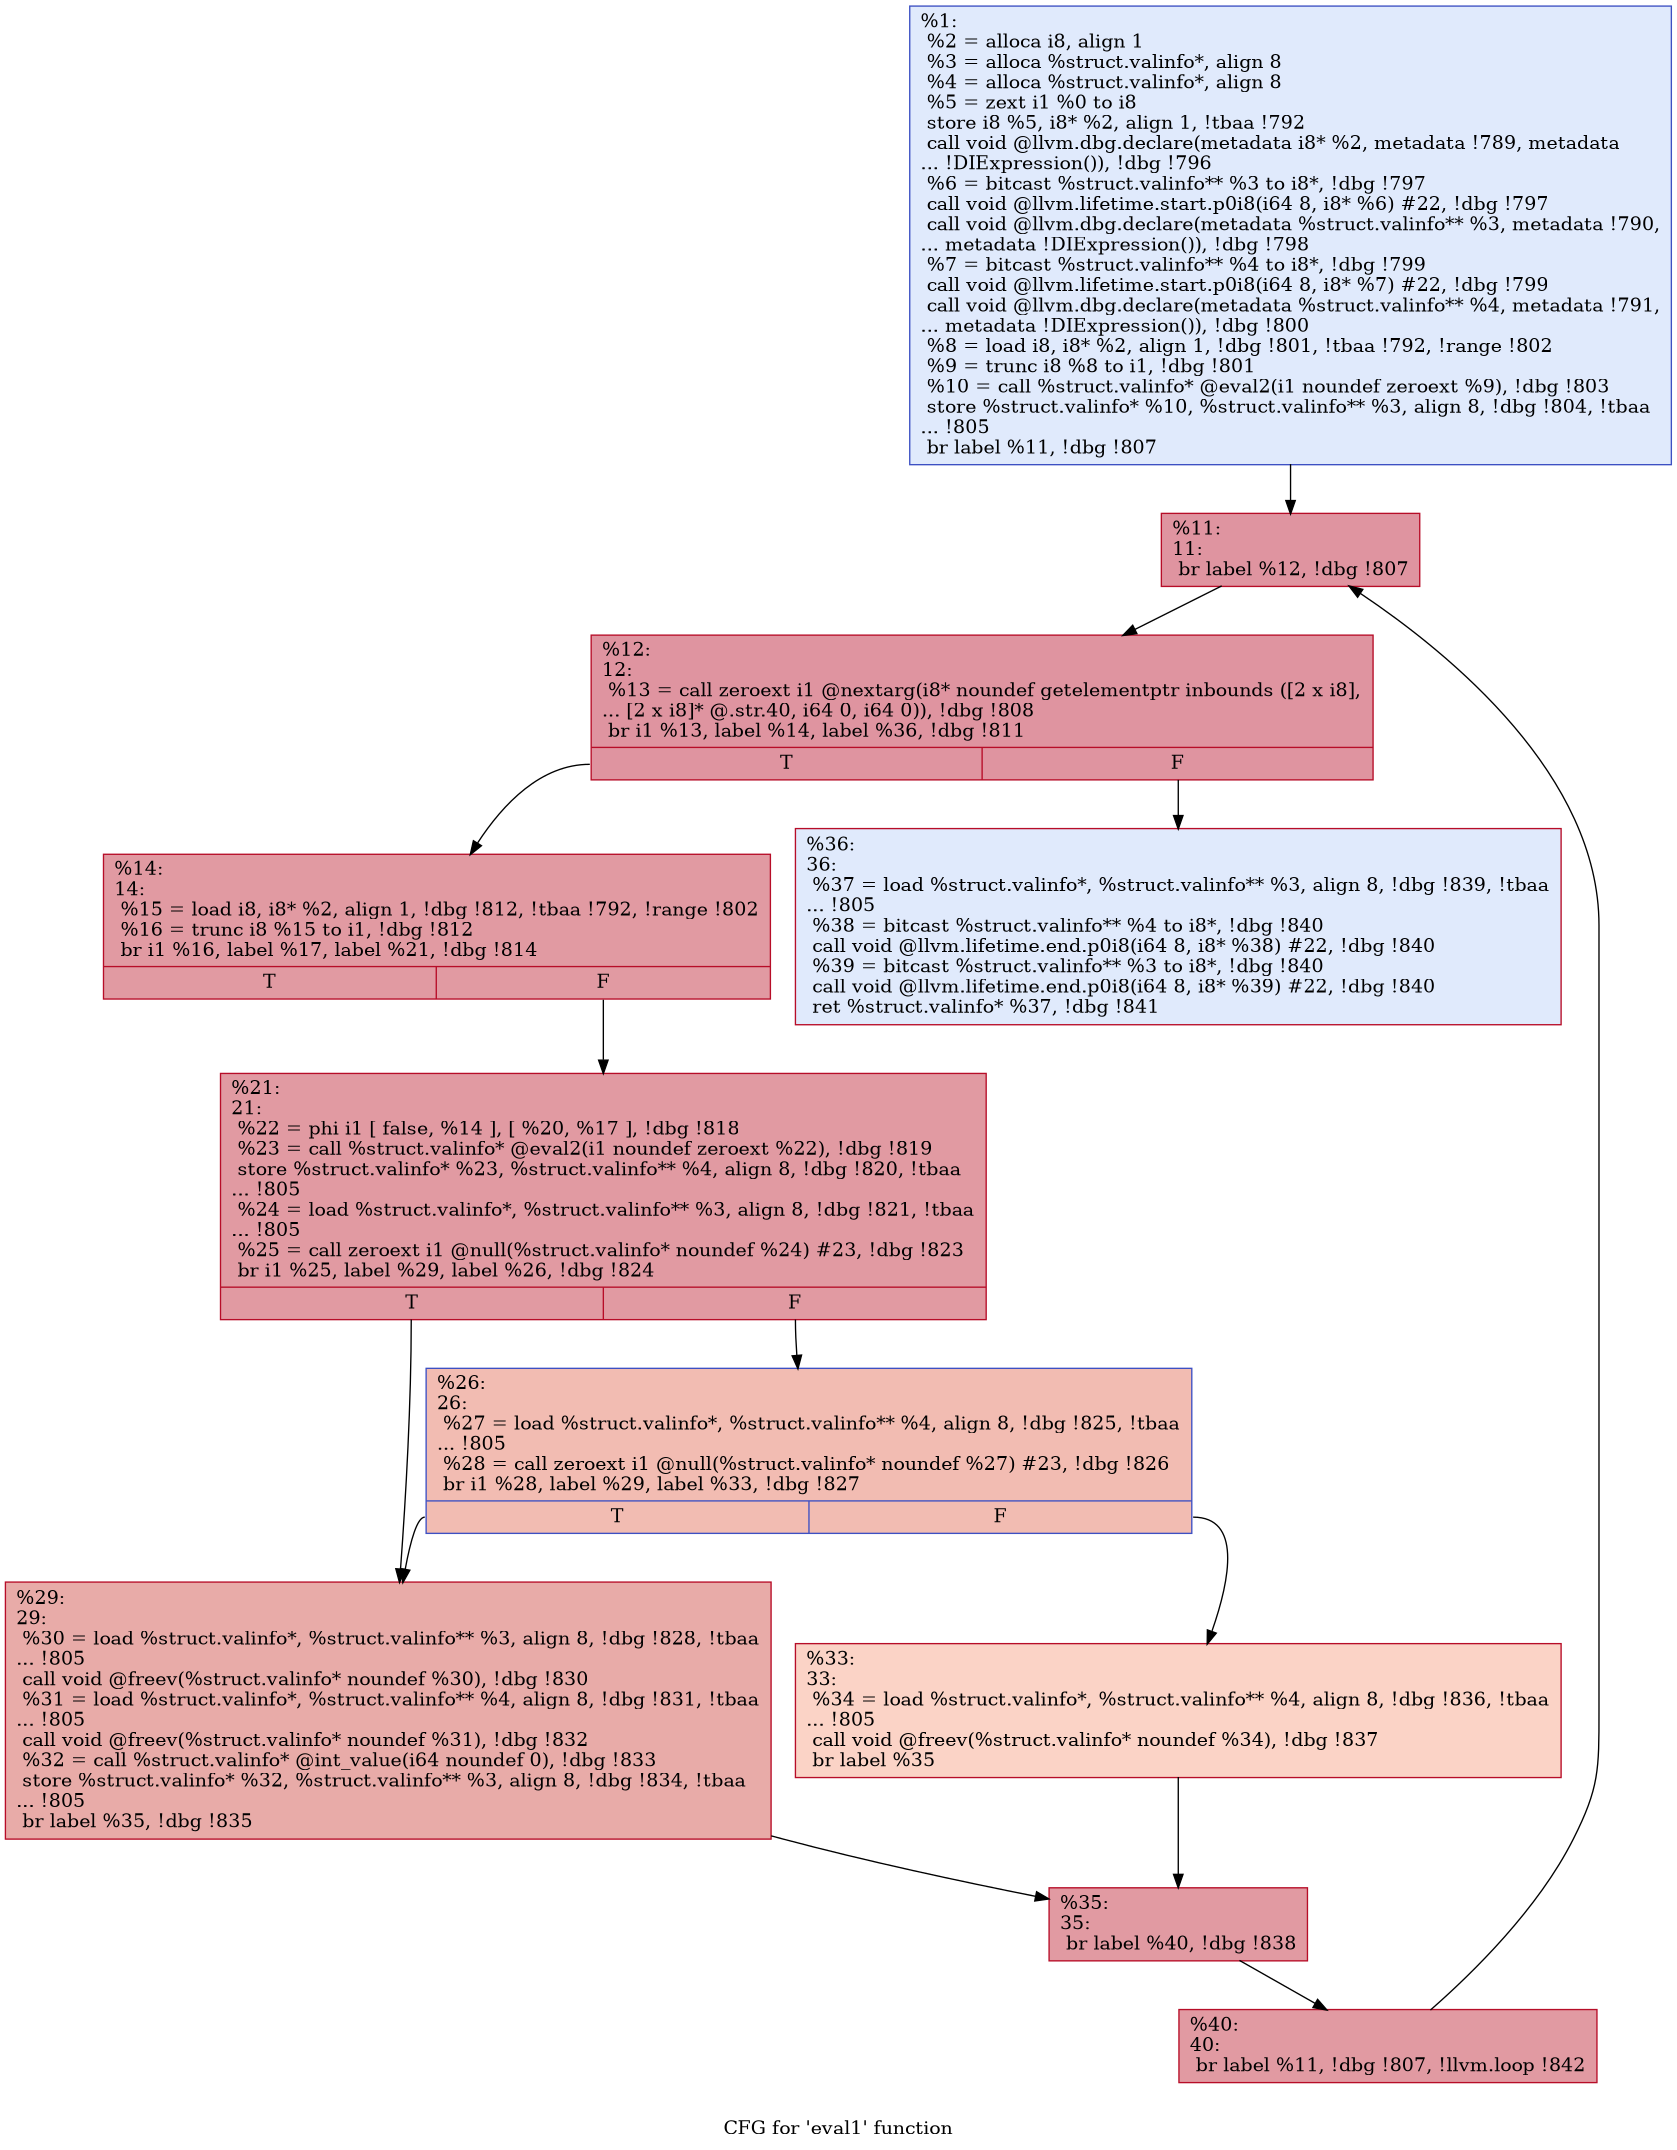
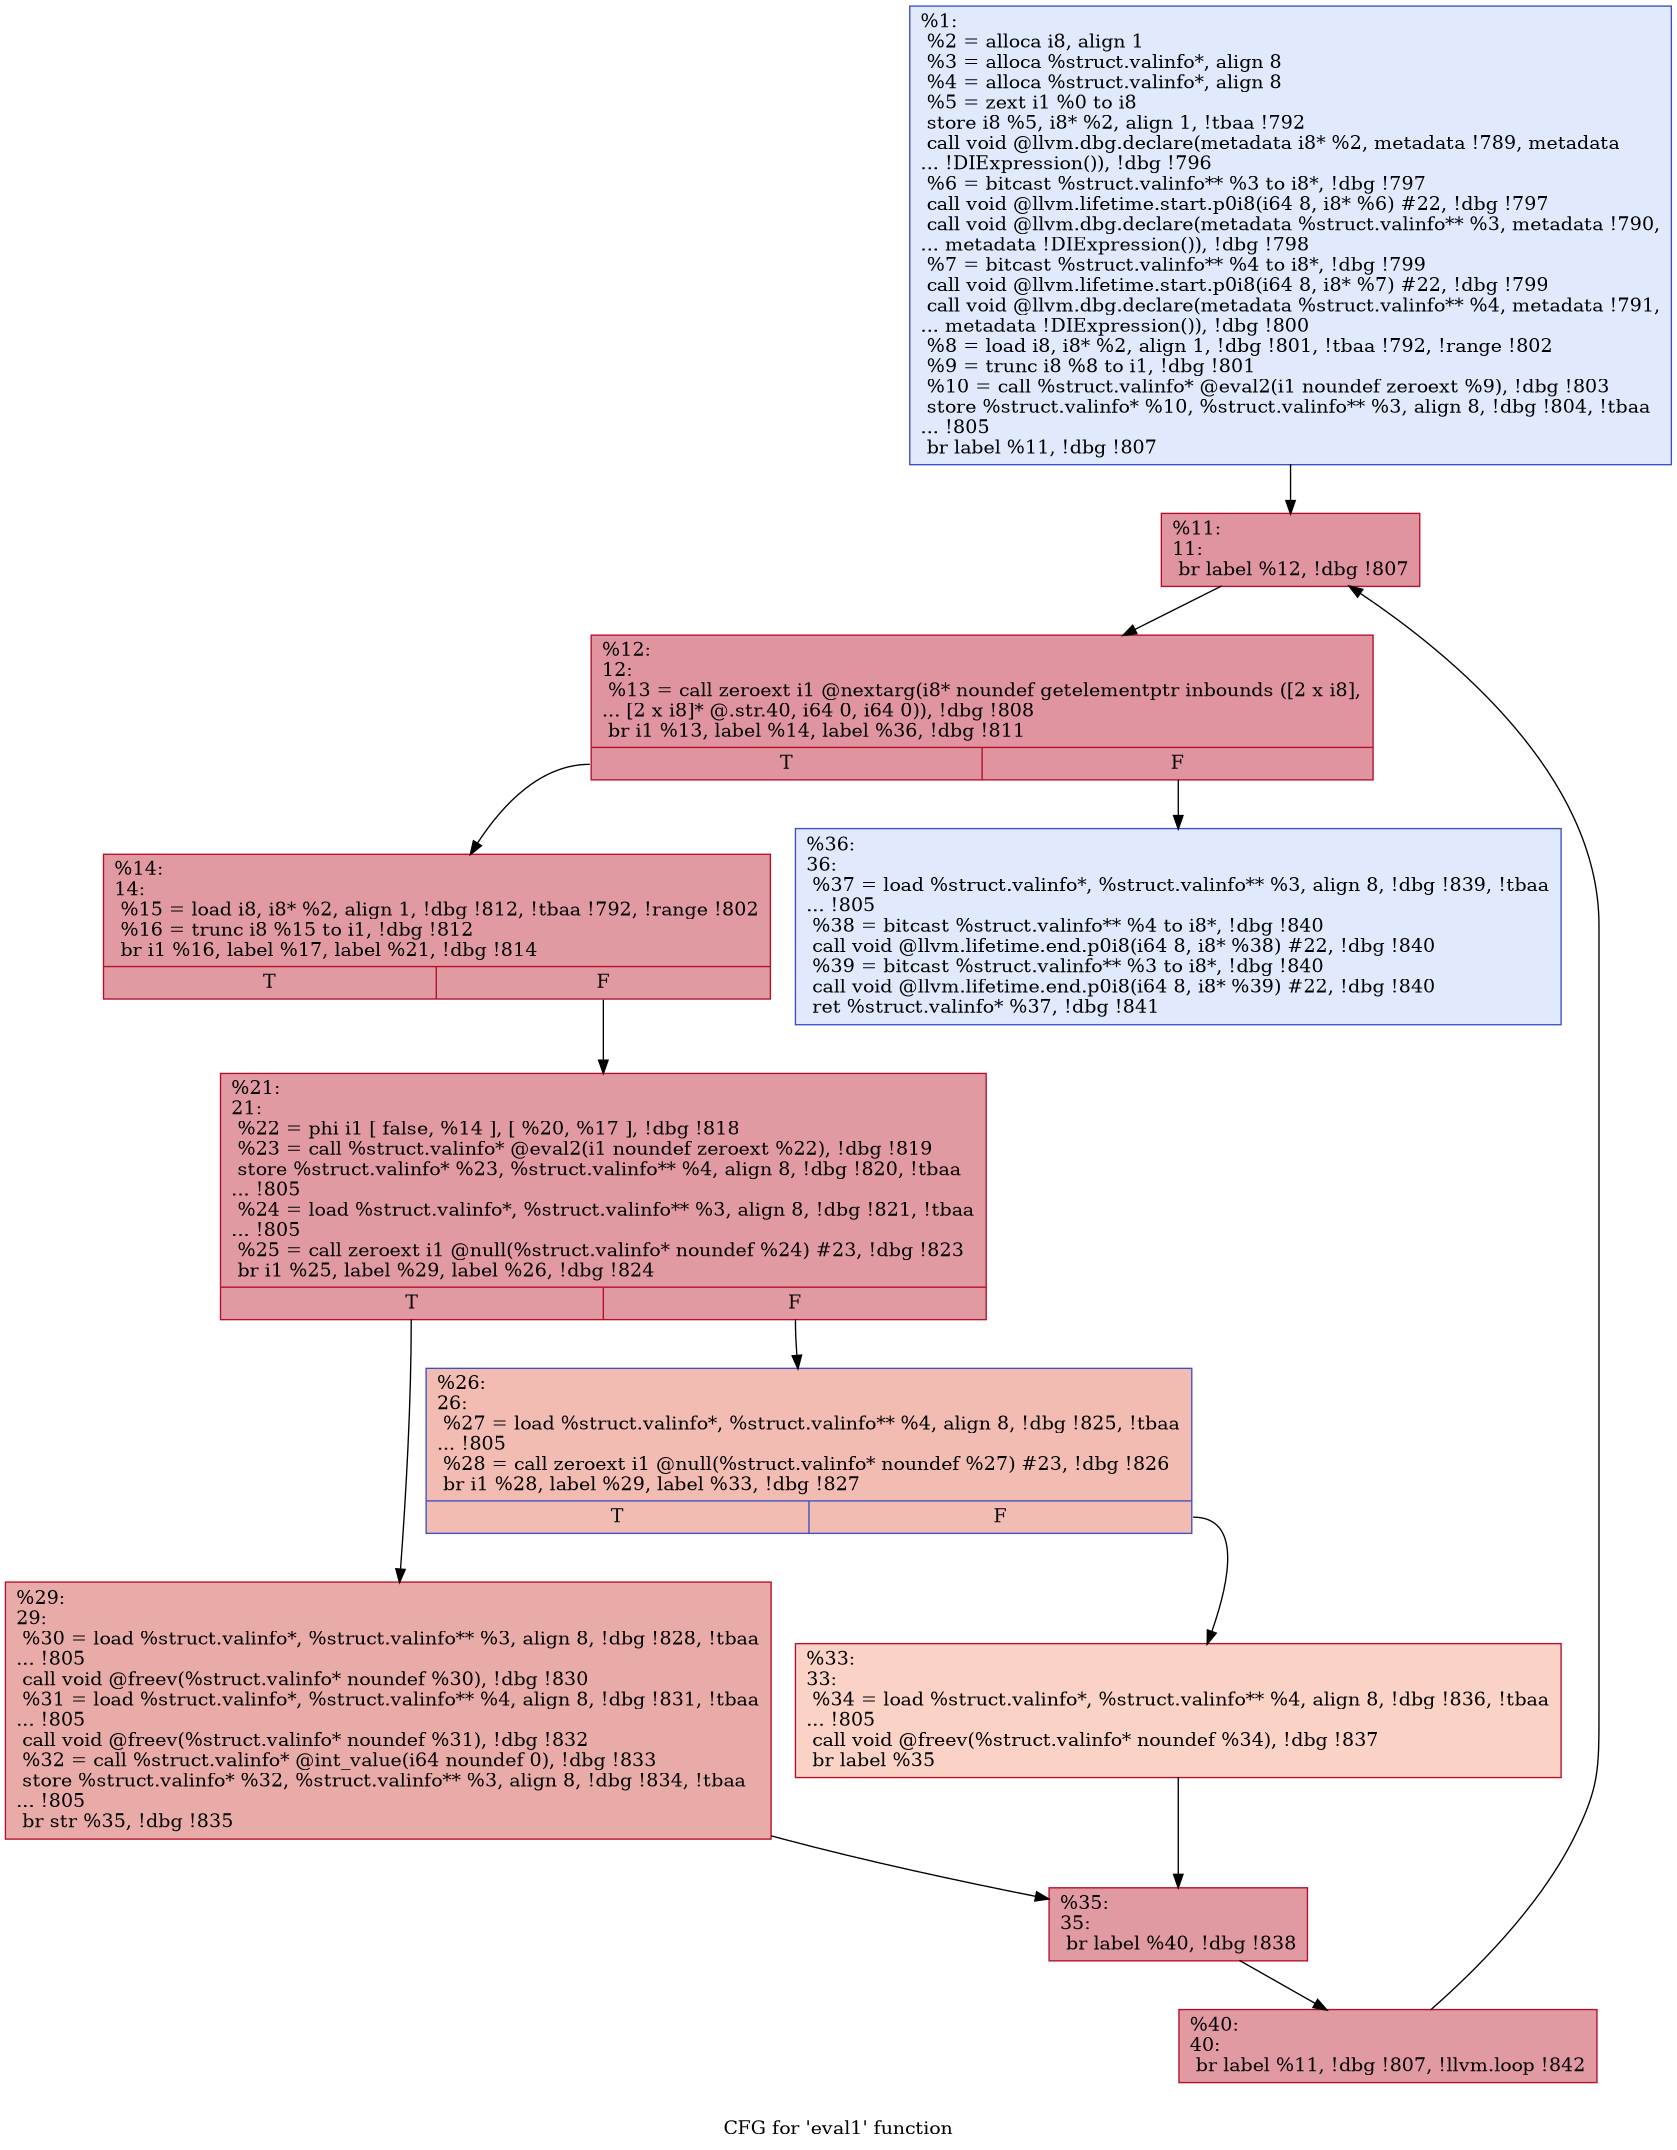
(1178, 927) -> (1178, 927)
(411, 1541) -> none
(135, 1822) -> (125, 1822)
